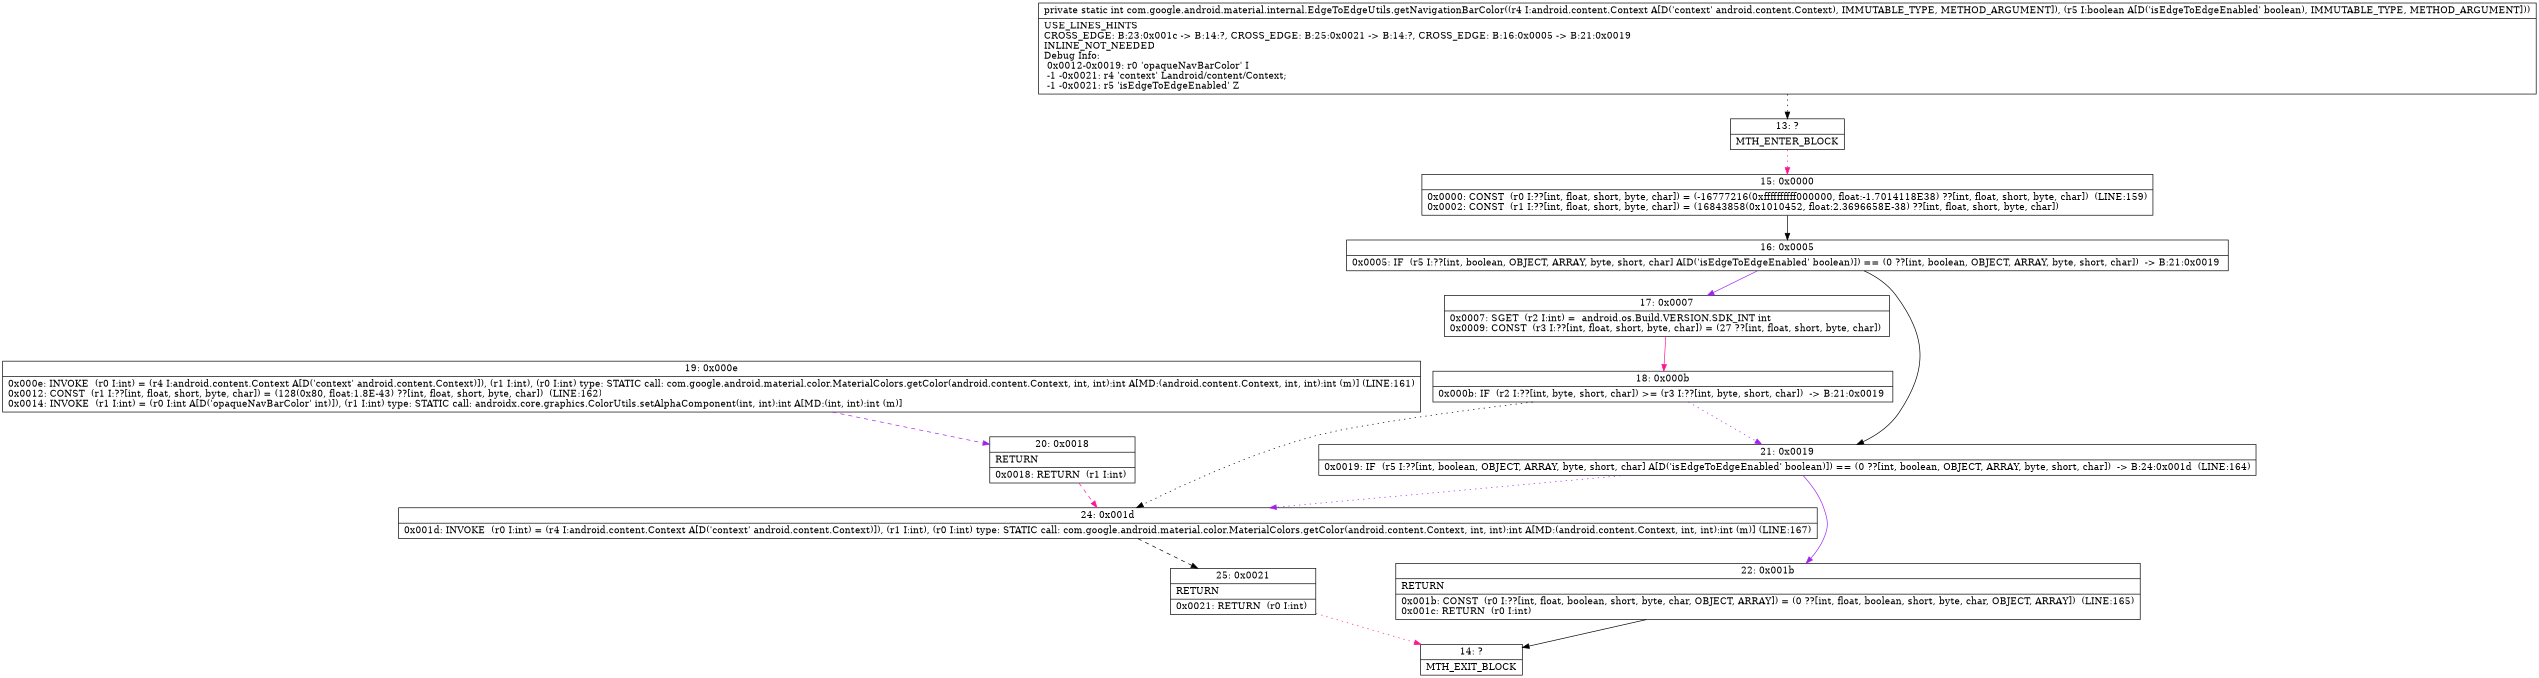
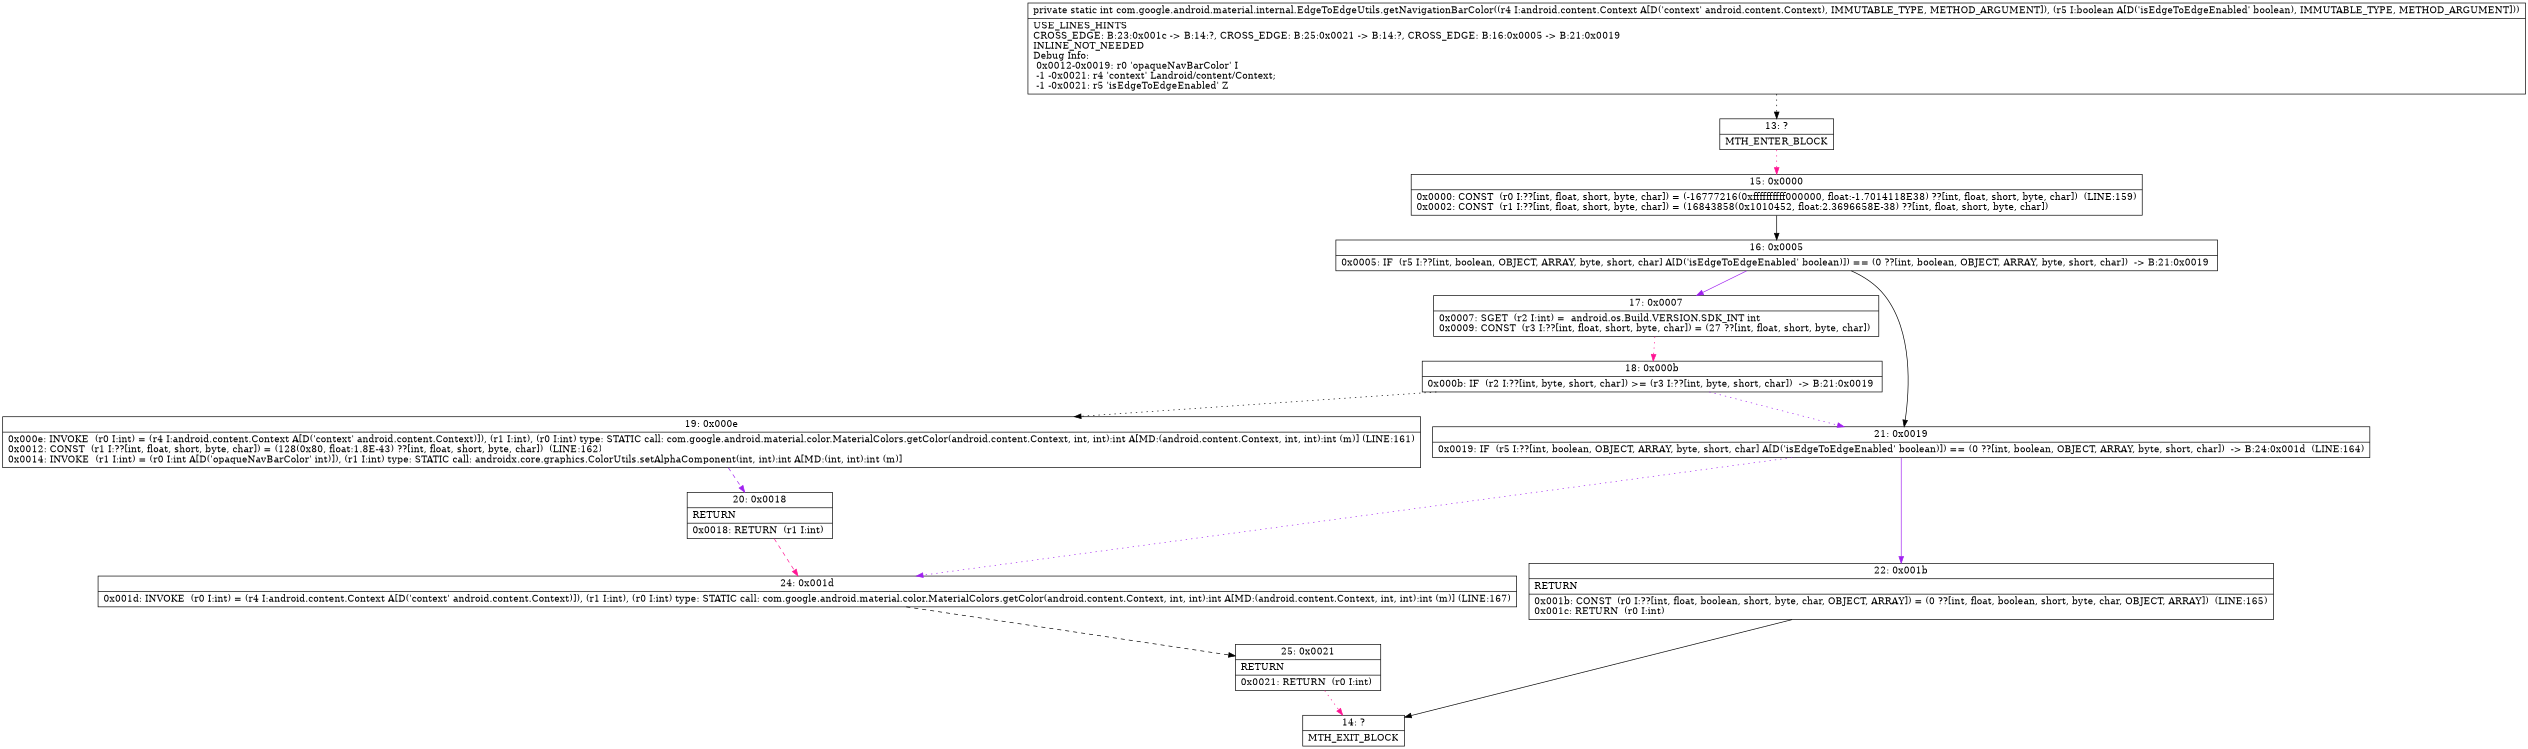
(1665, 350) -> (1654, 346)
(1332, 432) -> (1259, 404)
